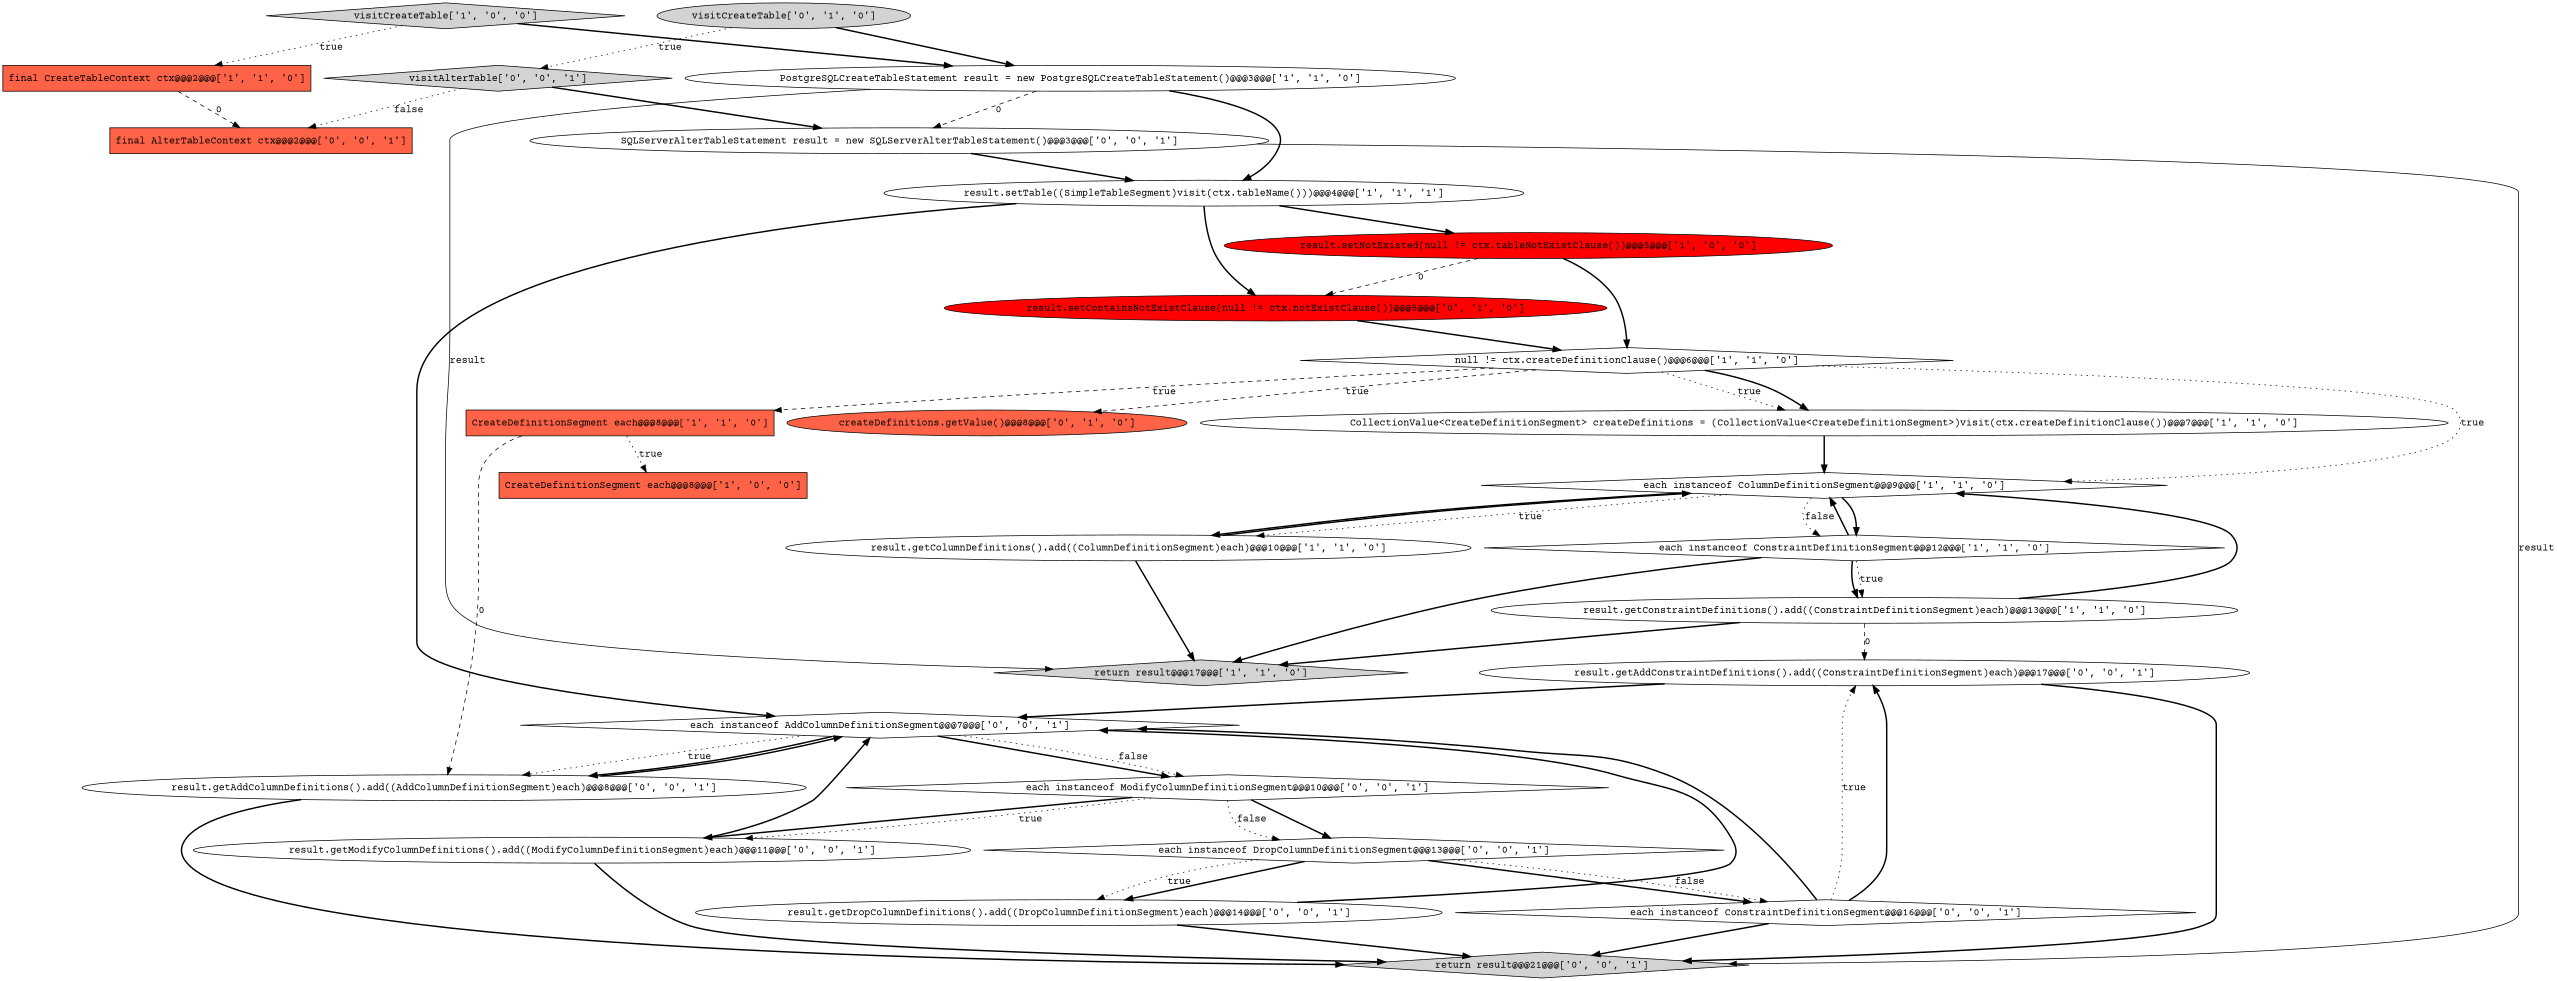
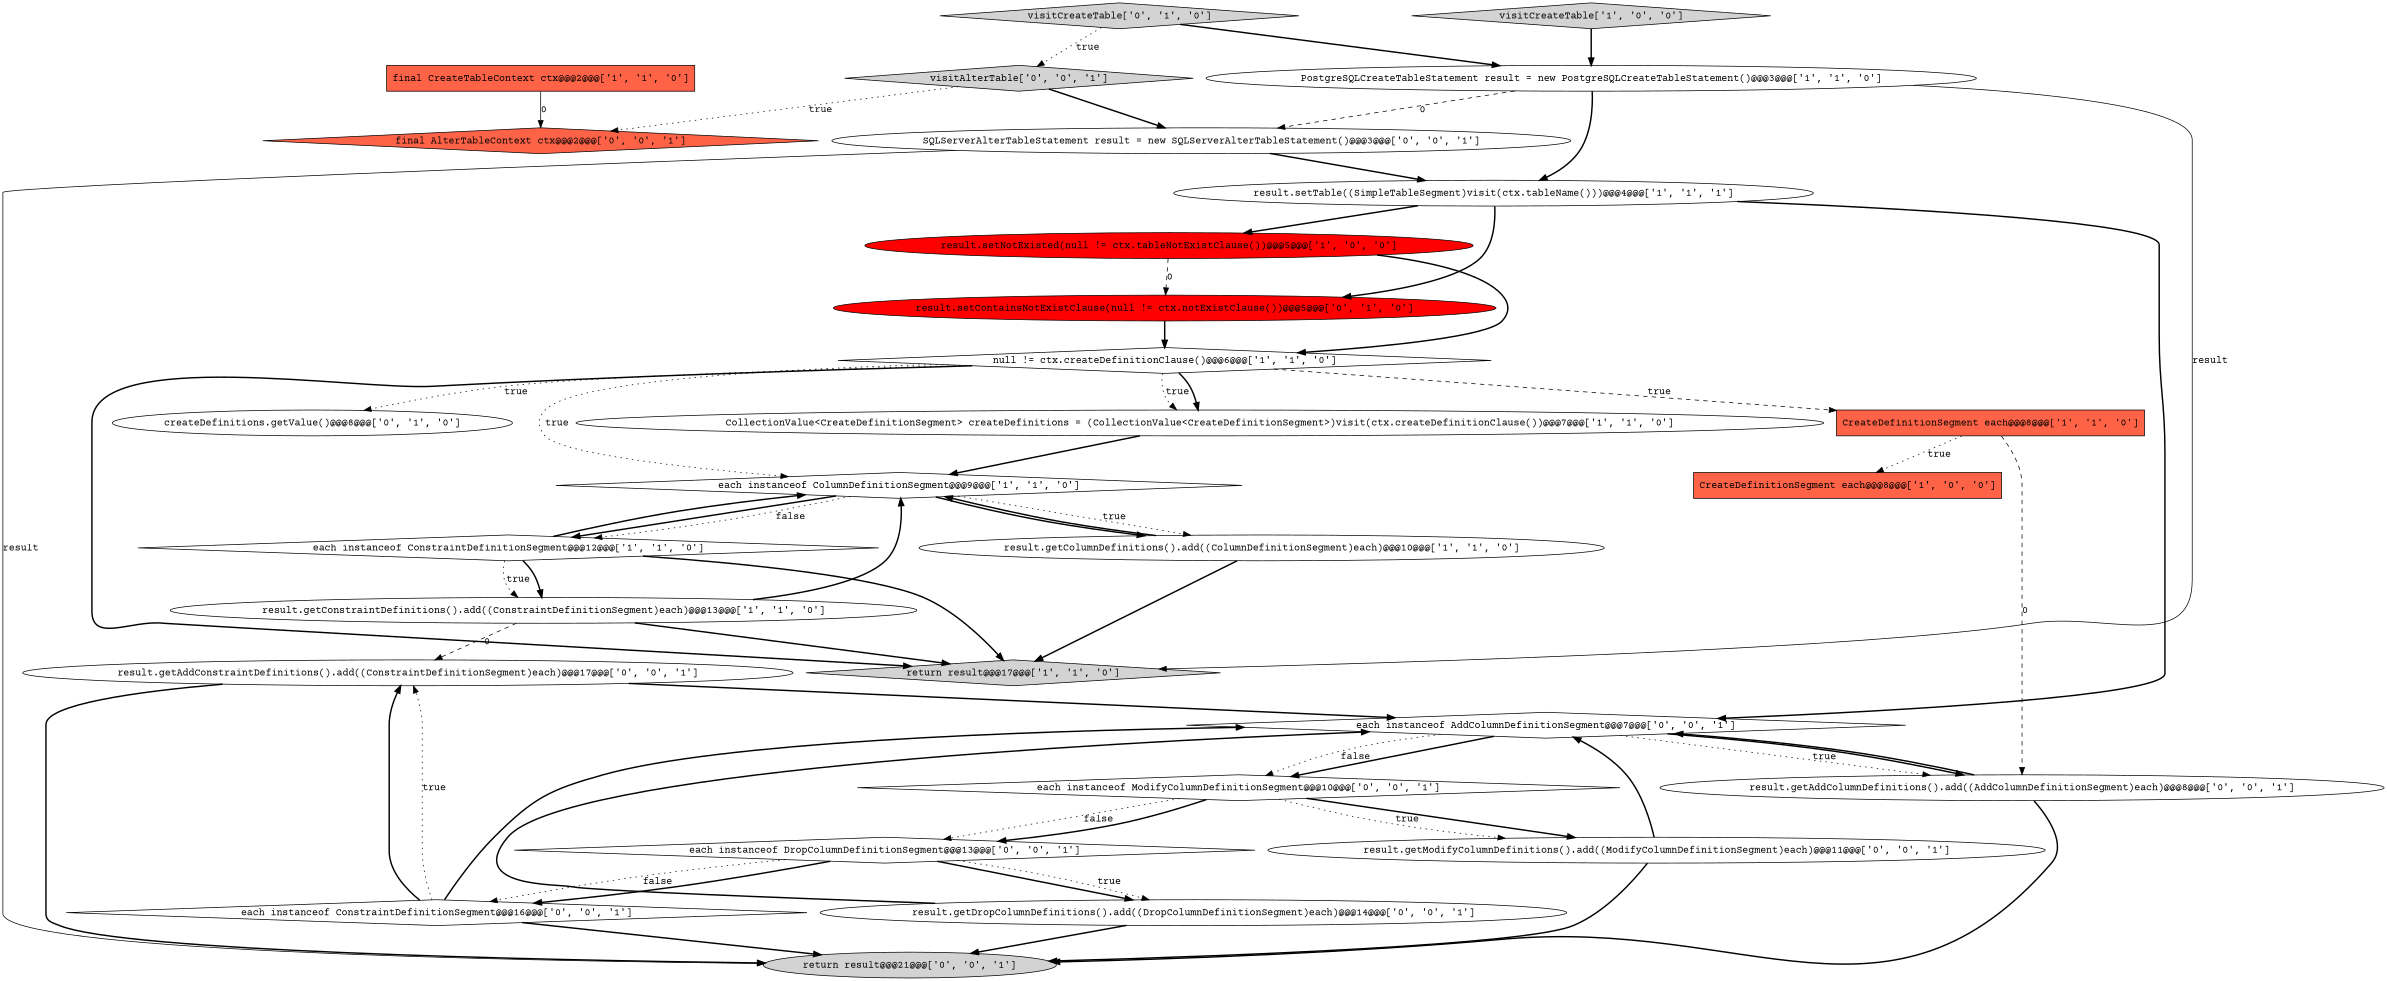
(784, 16) -> (1119, 16)
(312, 45) -> none
(206, 108) -> (541, 106)
(409, 110) -> (821, 110)
(261, 141) -> (541, 141)
(1319, 391) -> (667, 376)
(987, 423) -> (312, 423)
none -> (92, 479)
(1542, 965) -> (910, 965)
